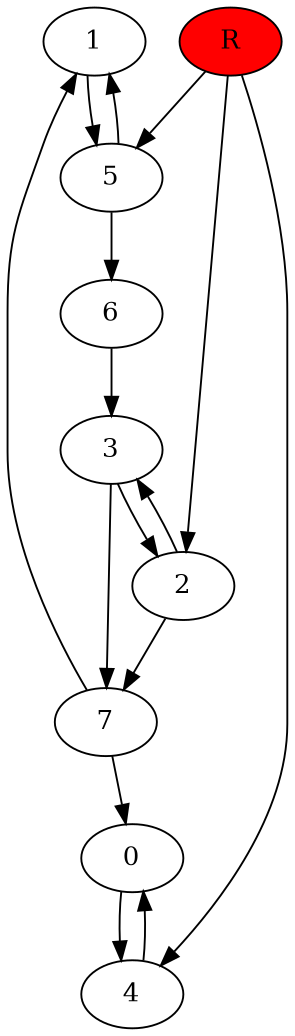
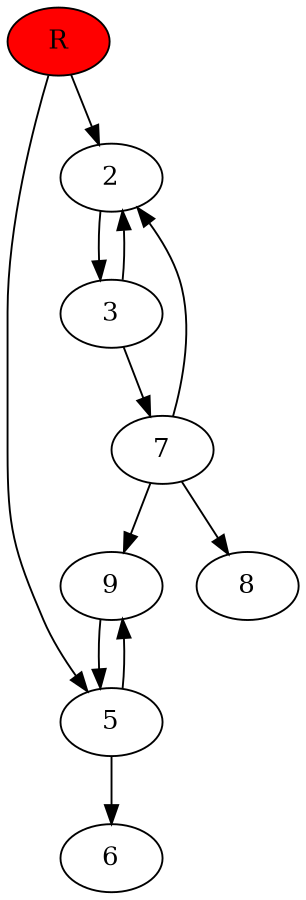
(95, 42) -> (112, 586)
(112, 373) -> none
(149, 646) -> (186, 316)
(132, 858) -> (248, 586)
(132, 994) -> none
